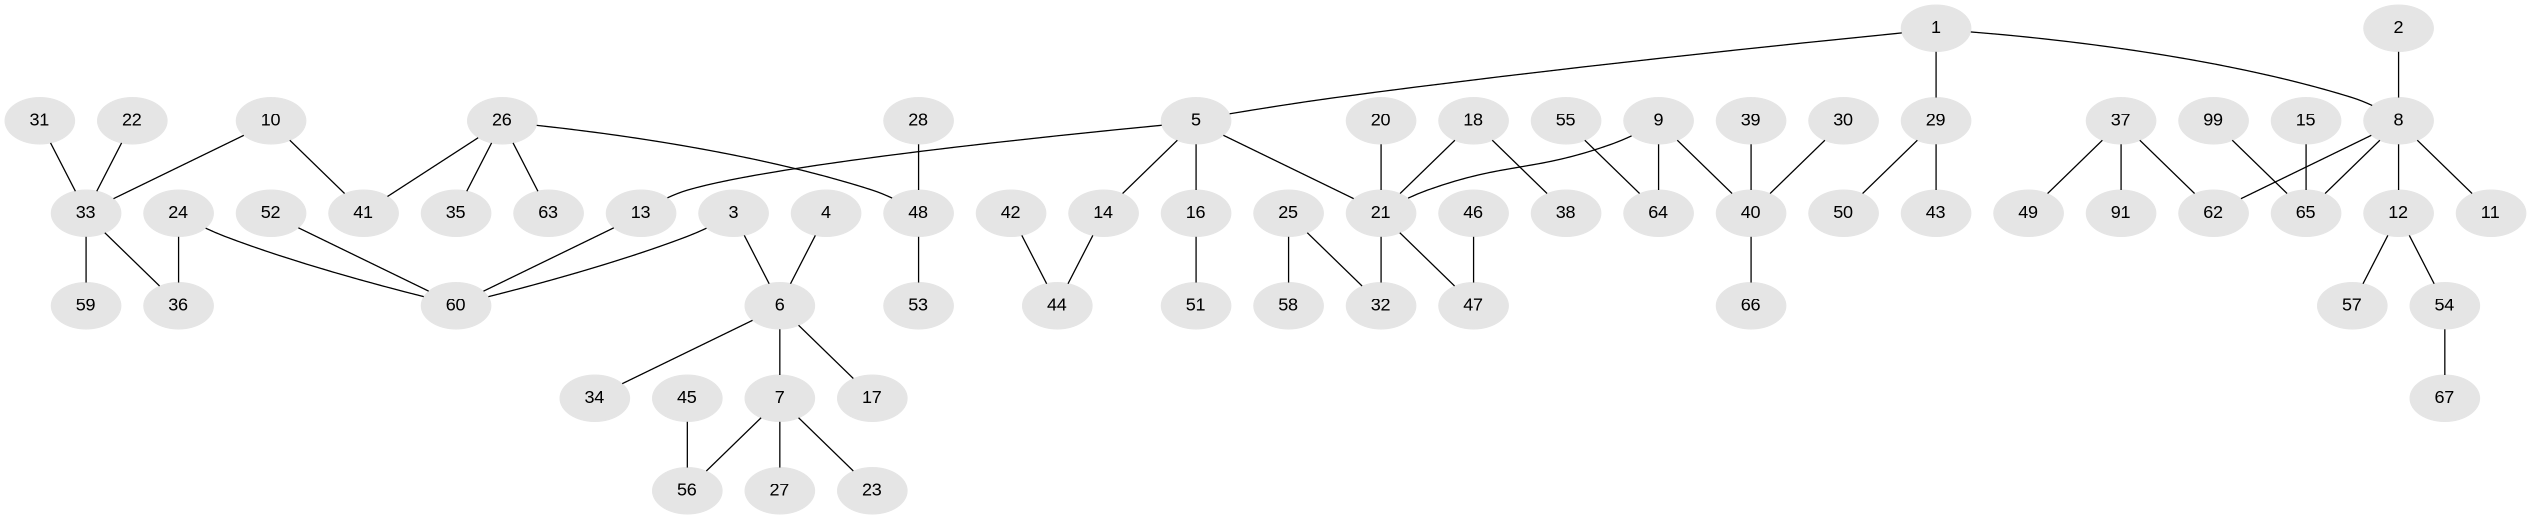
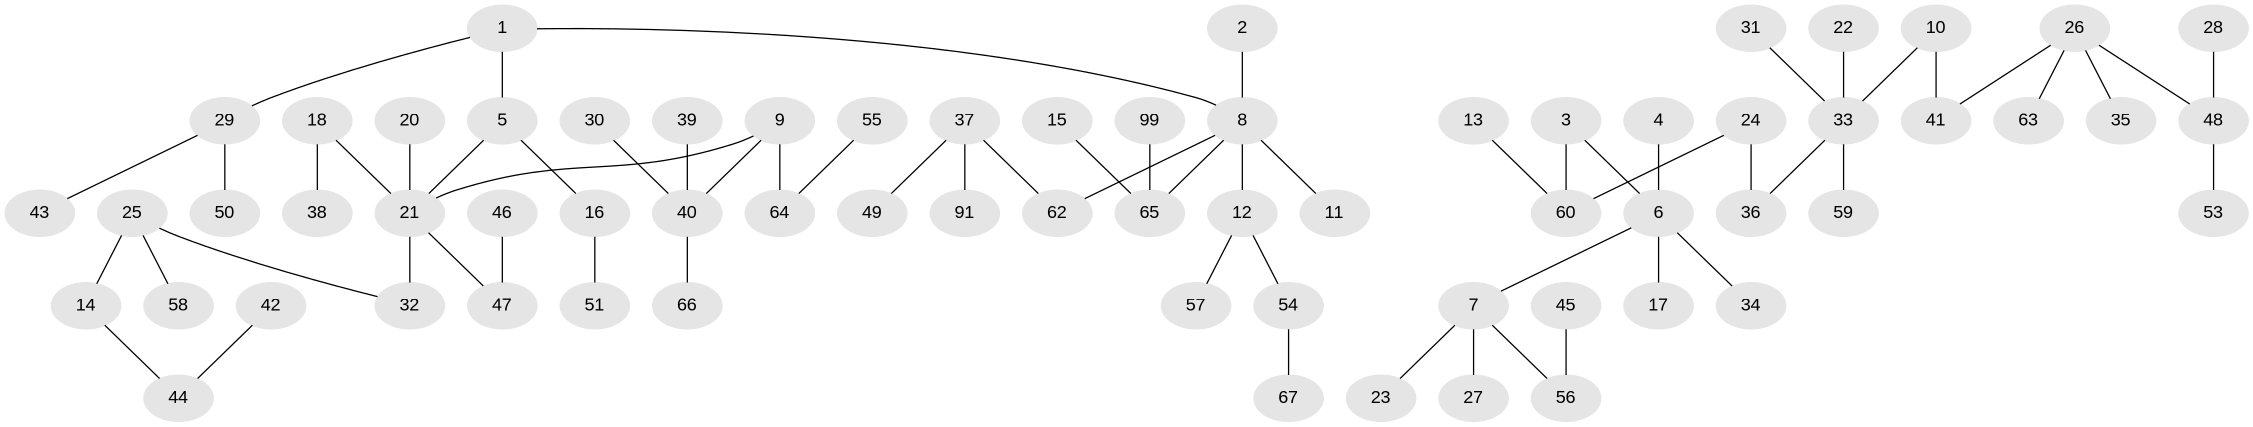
(901, 154) -> none
(1150, 167) -> (109, 260)
(271, 213) -> none
